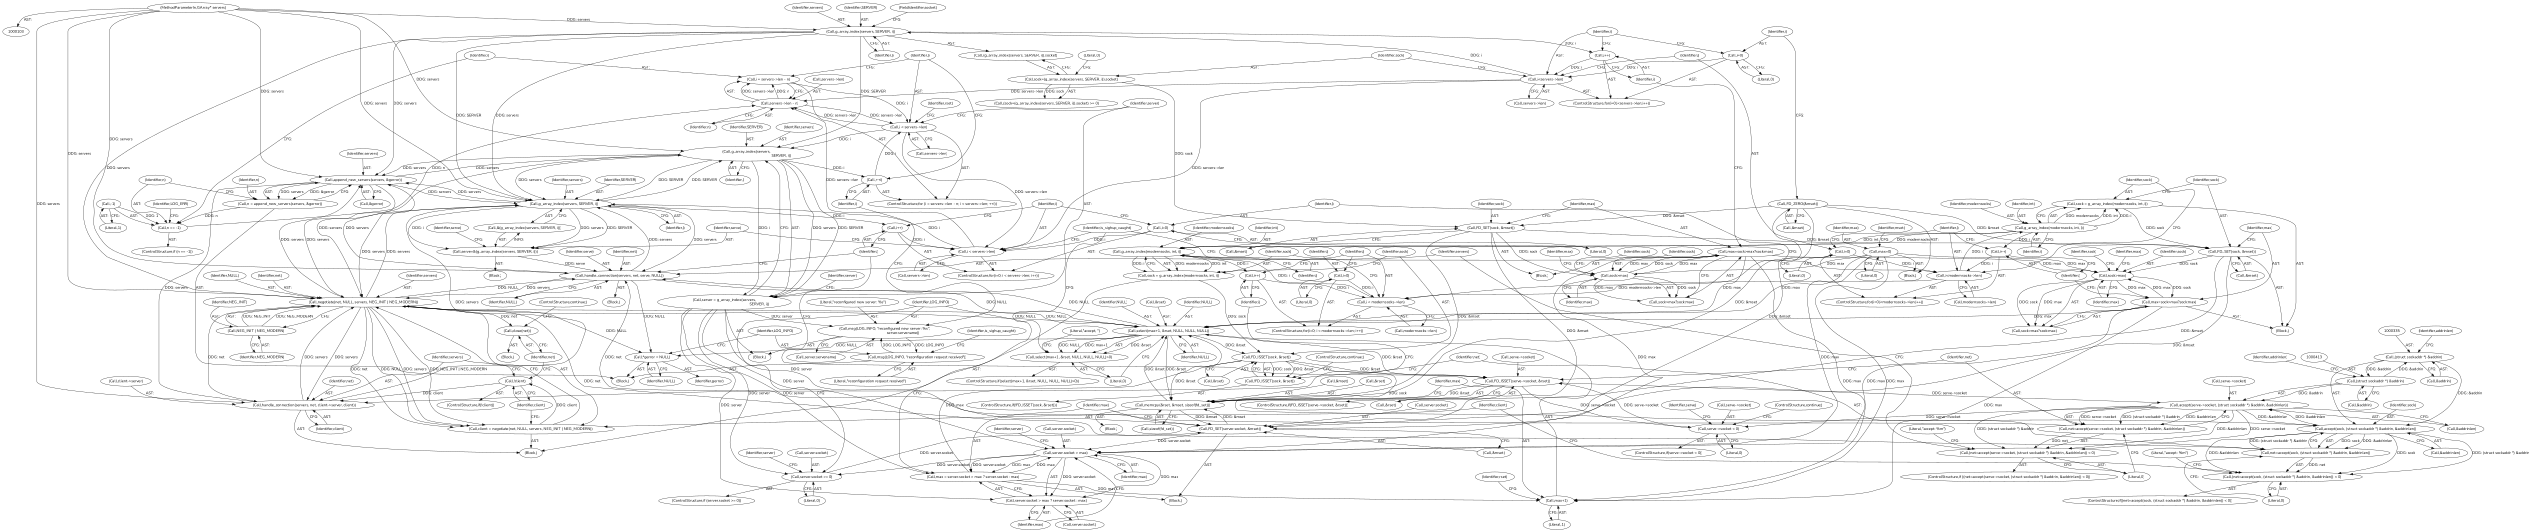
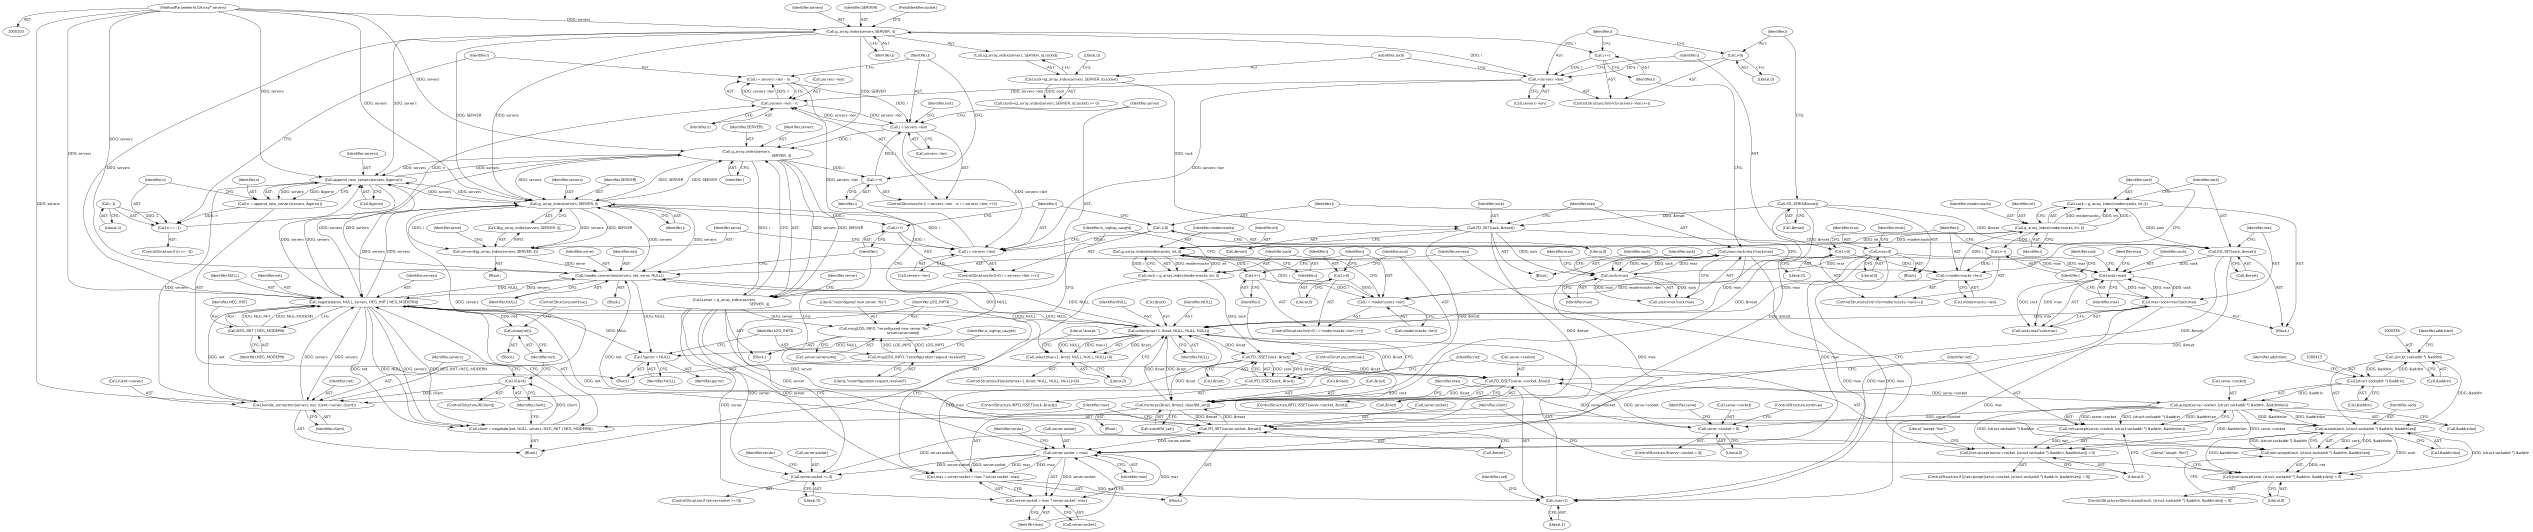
(171, 204) -> none
